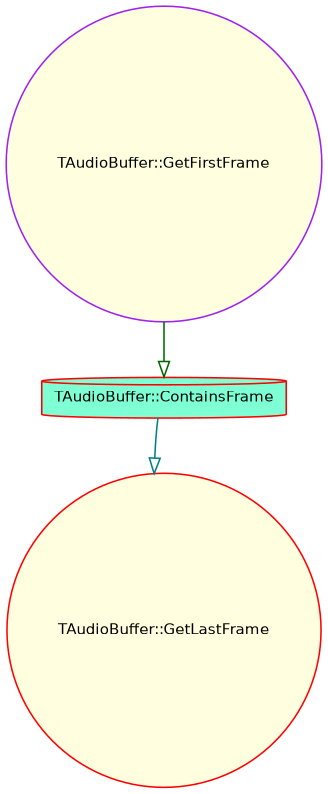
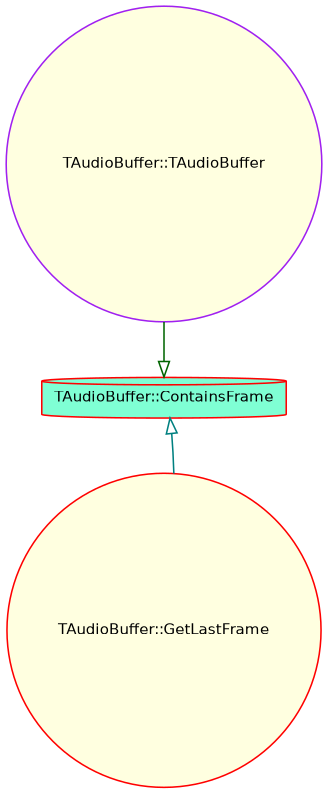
(164, 164) -> (164, 164)
(156, 438) -> (173, 454)
